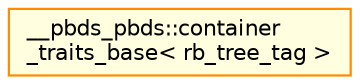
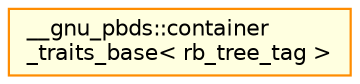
(180, 42) -> (180, 42)
